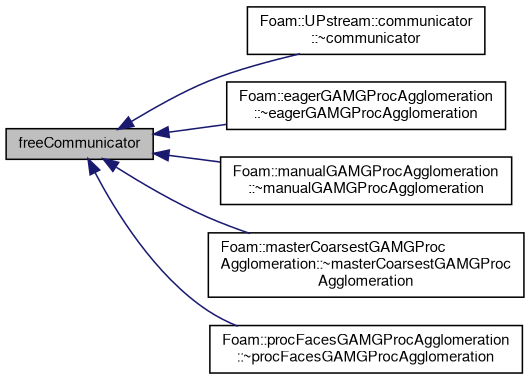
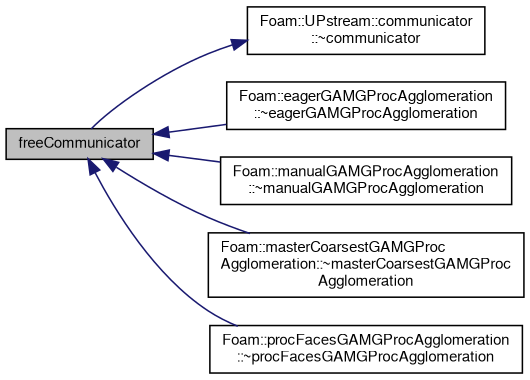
(213, 80) -> (157, 79)
